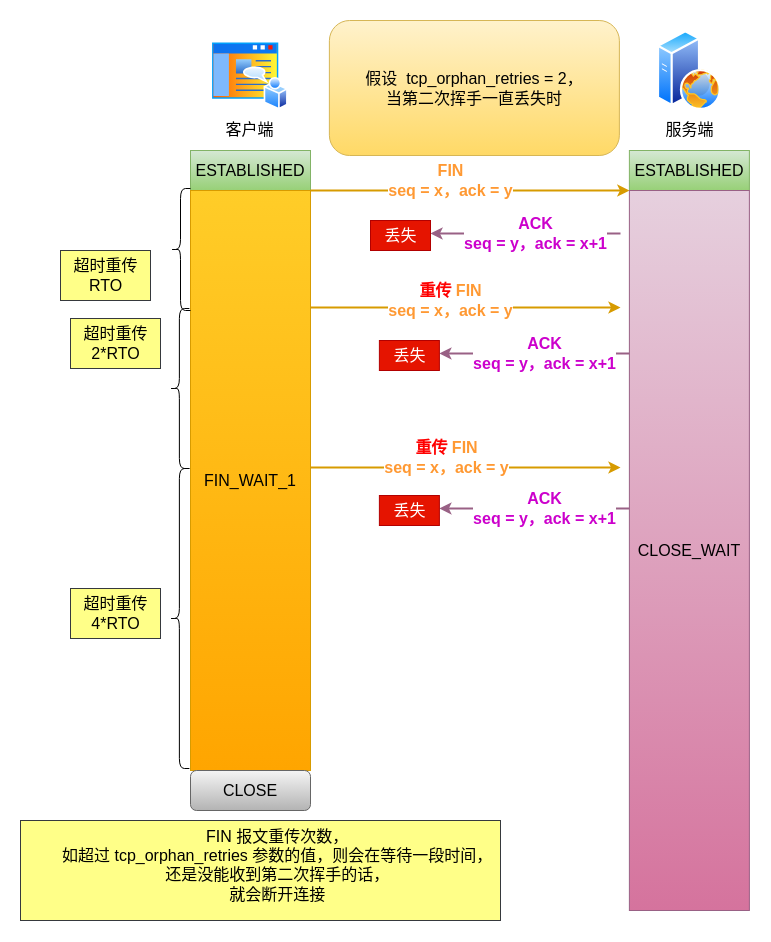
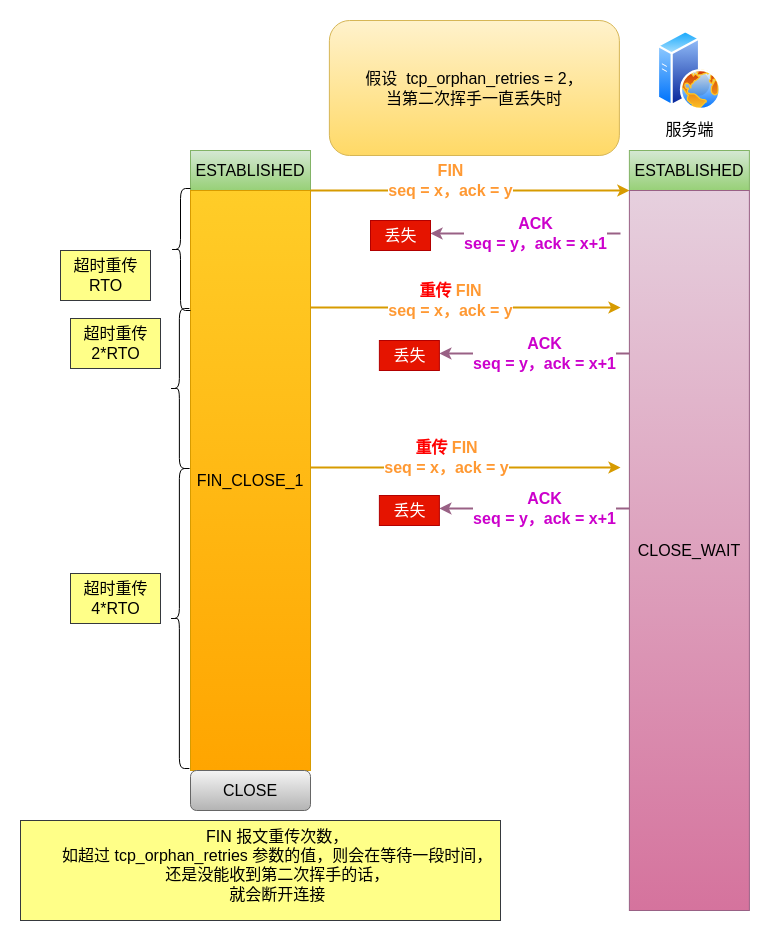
(249, 76) -> none
(251, 481) -> (251, 481)
(116, 614) -> (116, 599)
